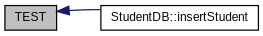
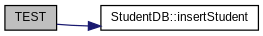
(85, 10) -> (72, 25)
